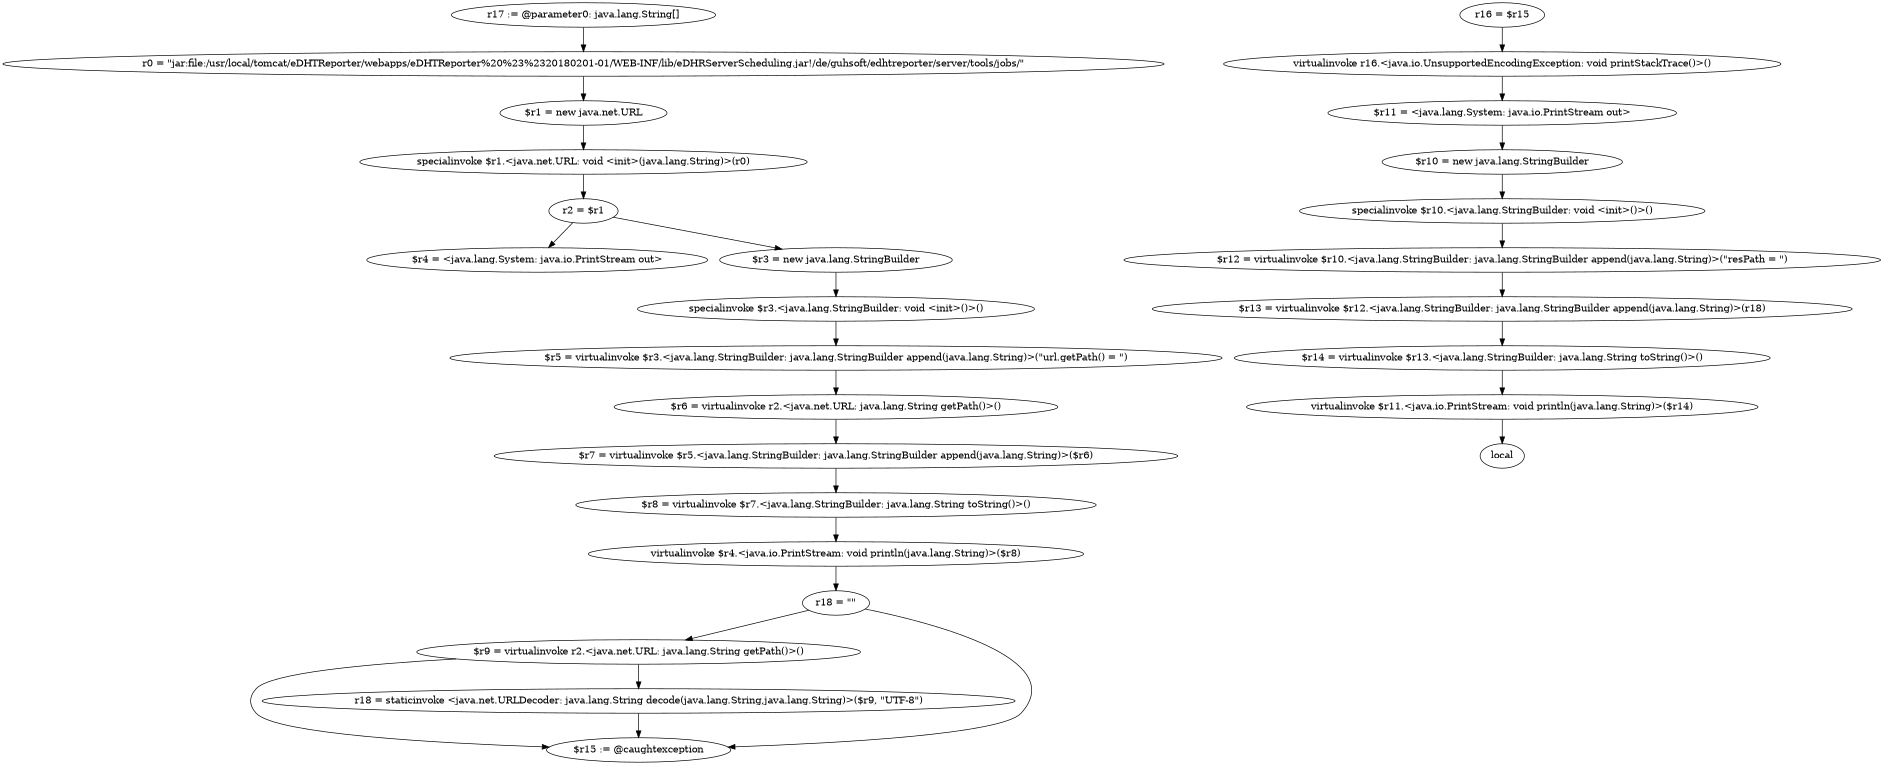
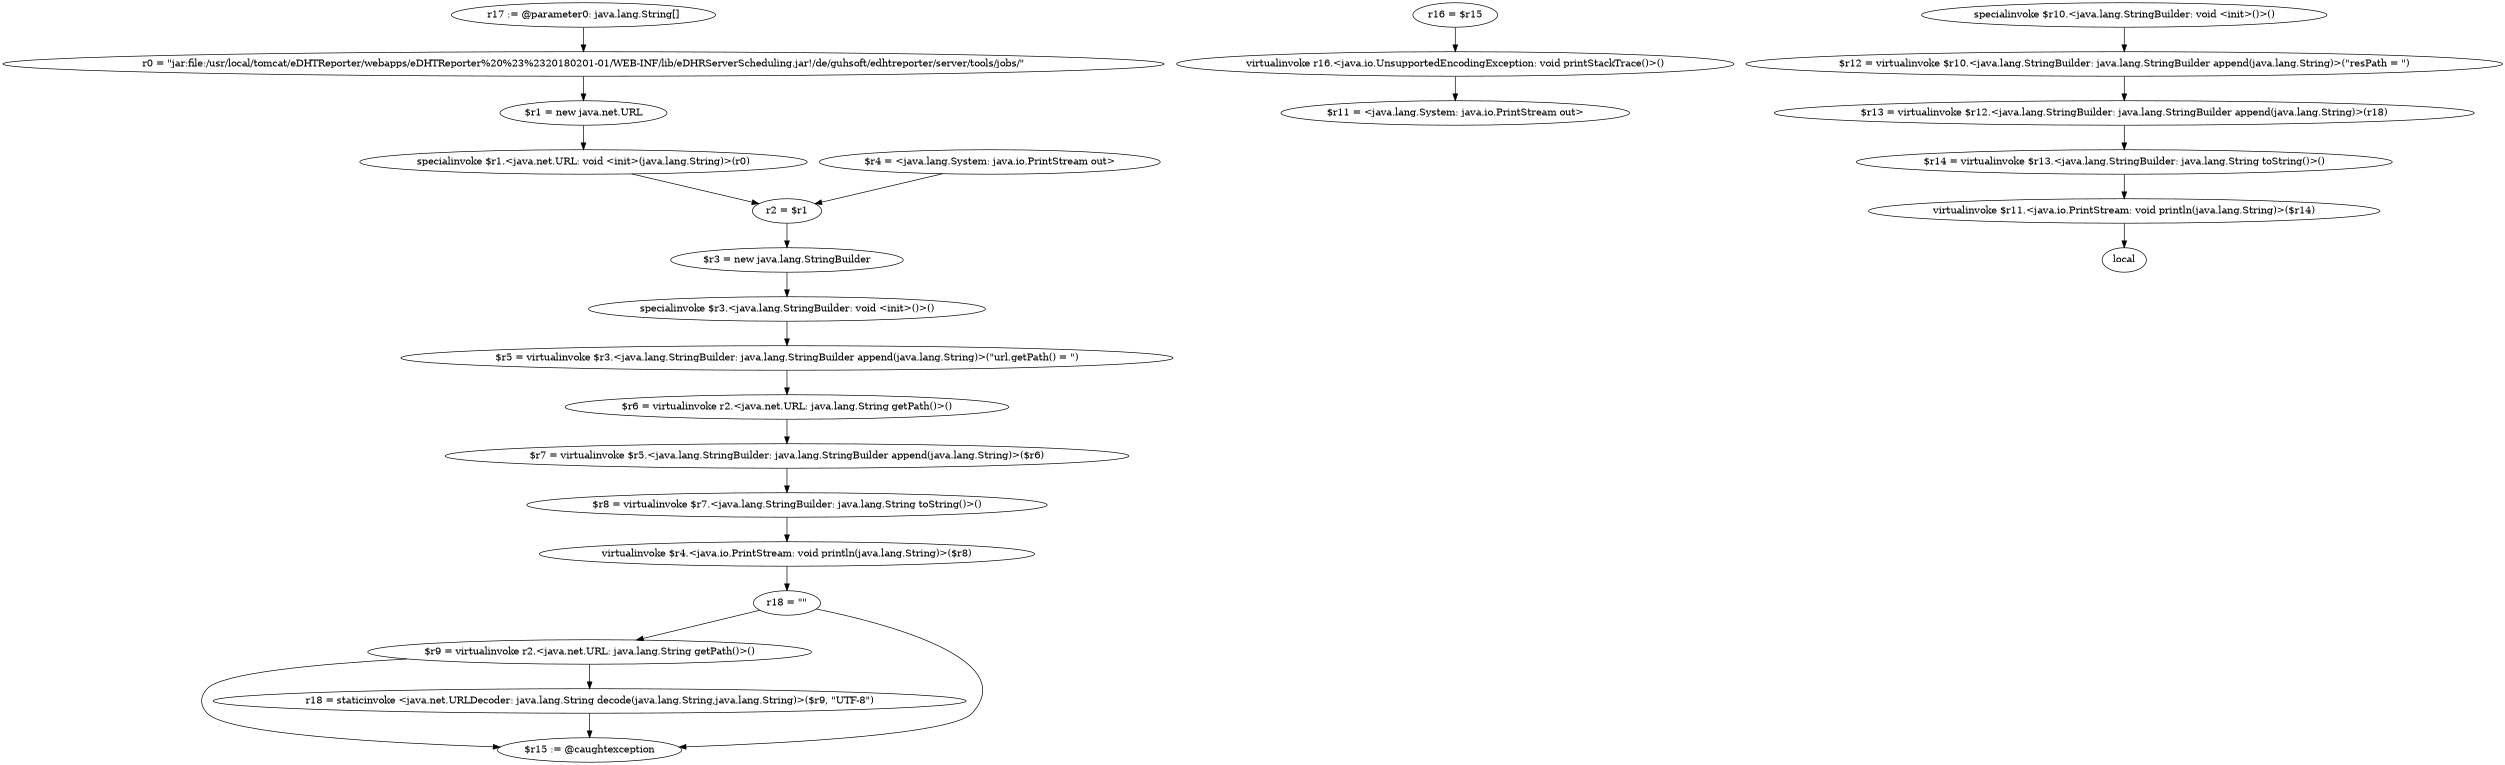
(1502, 162) -> none
(563, 233) -> (882, 188)
